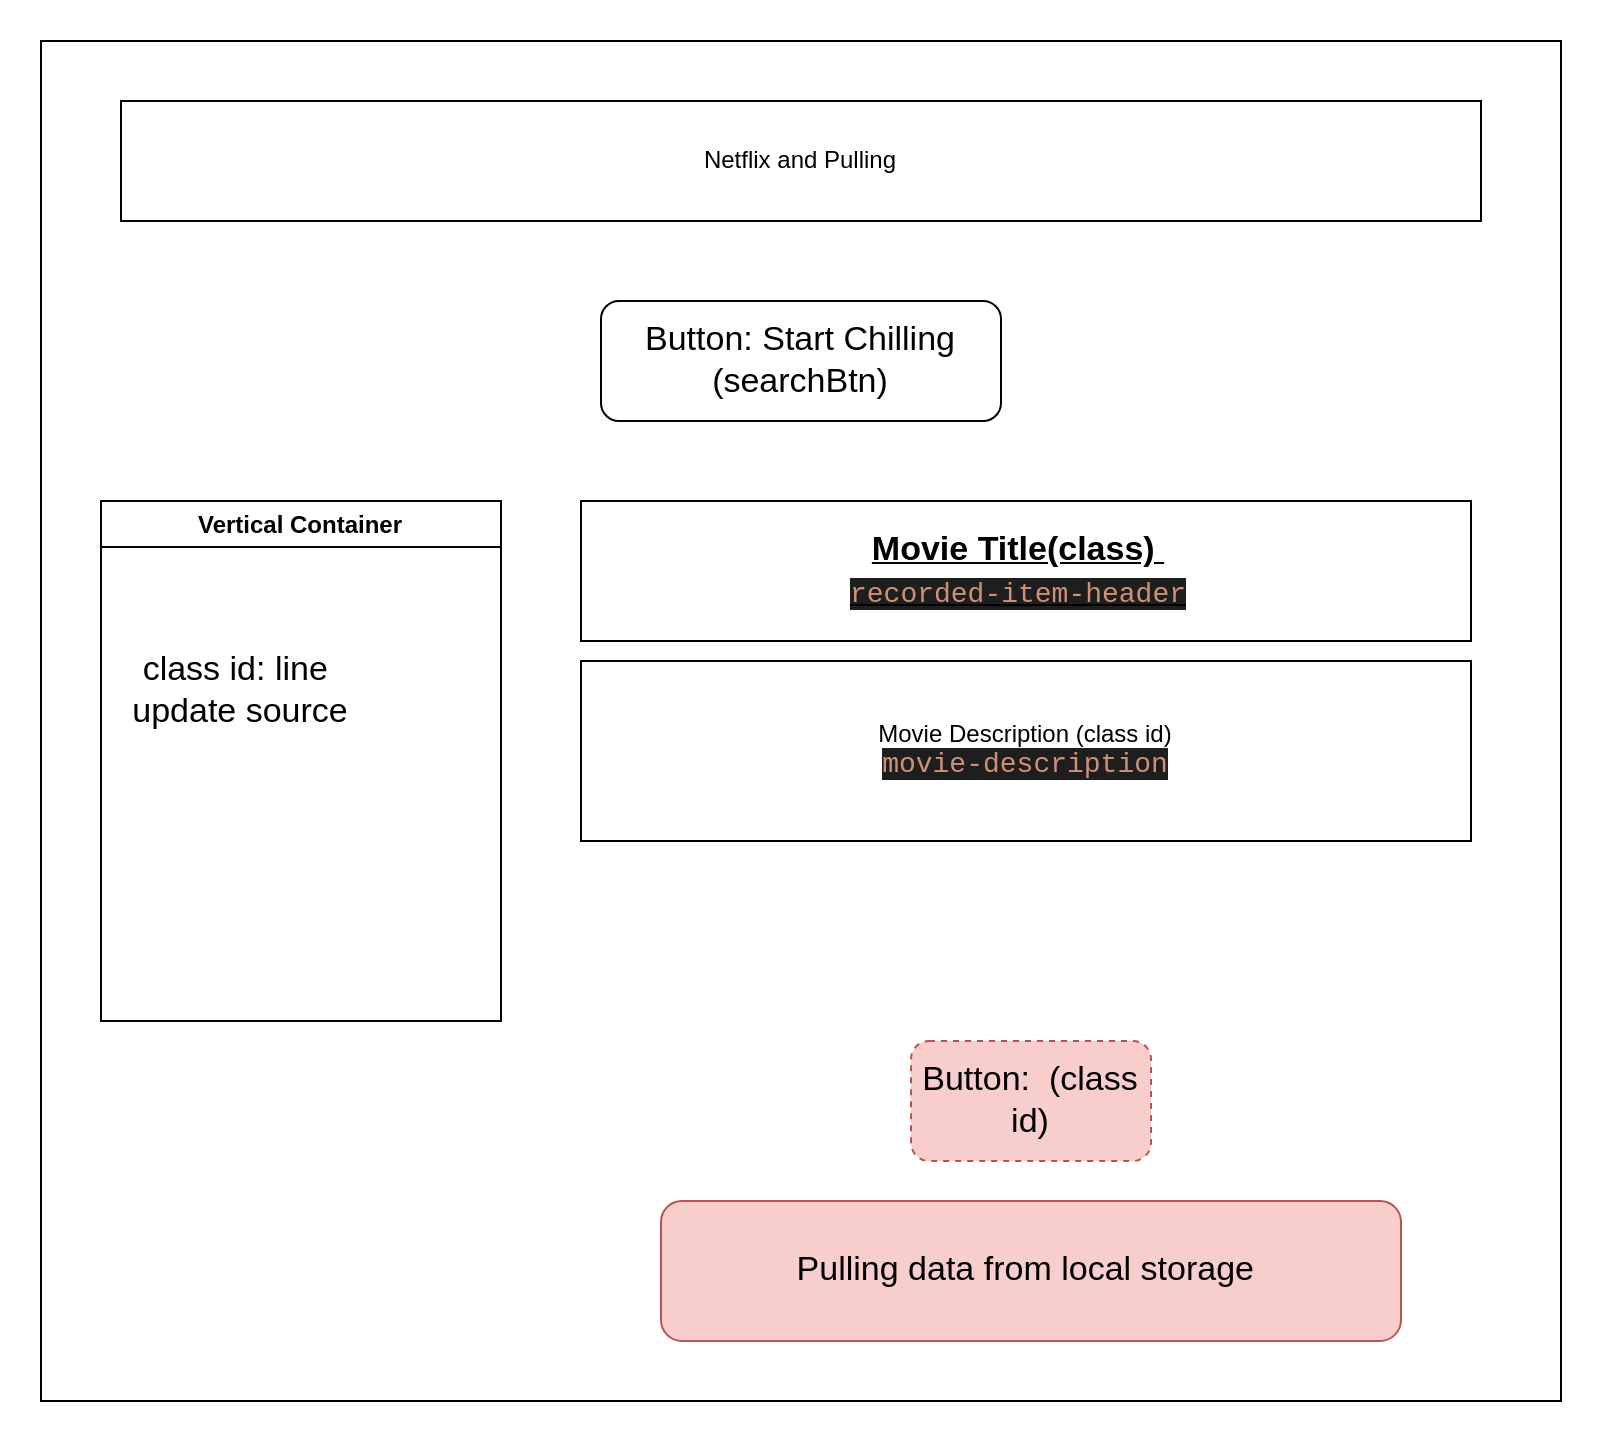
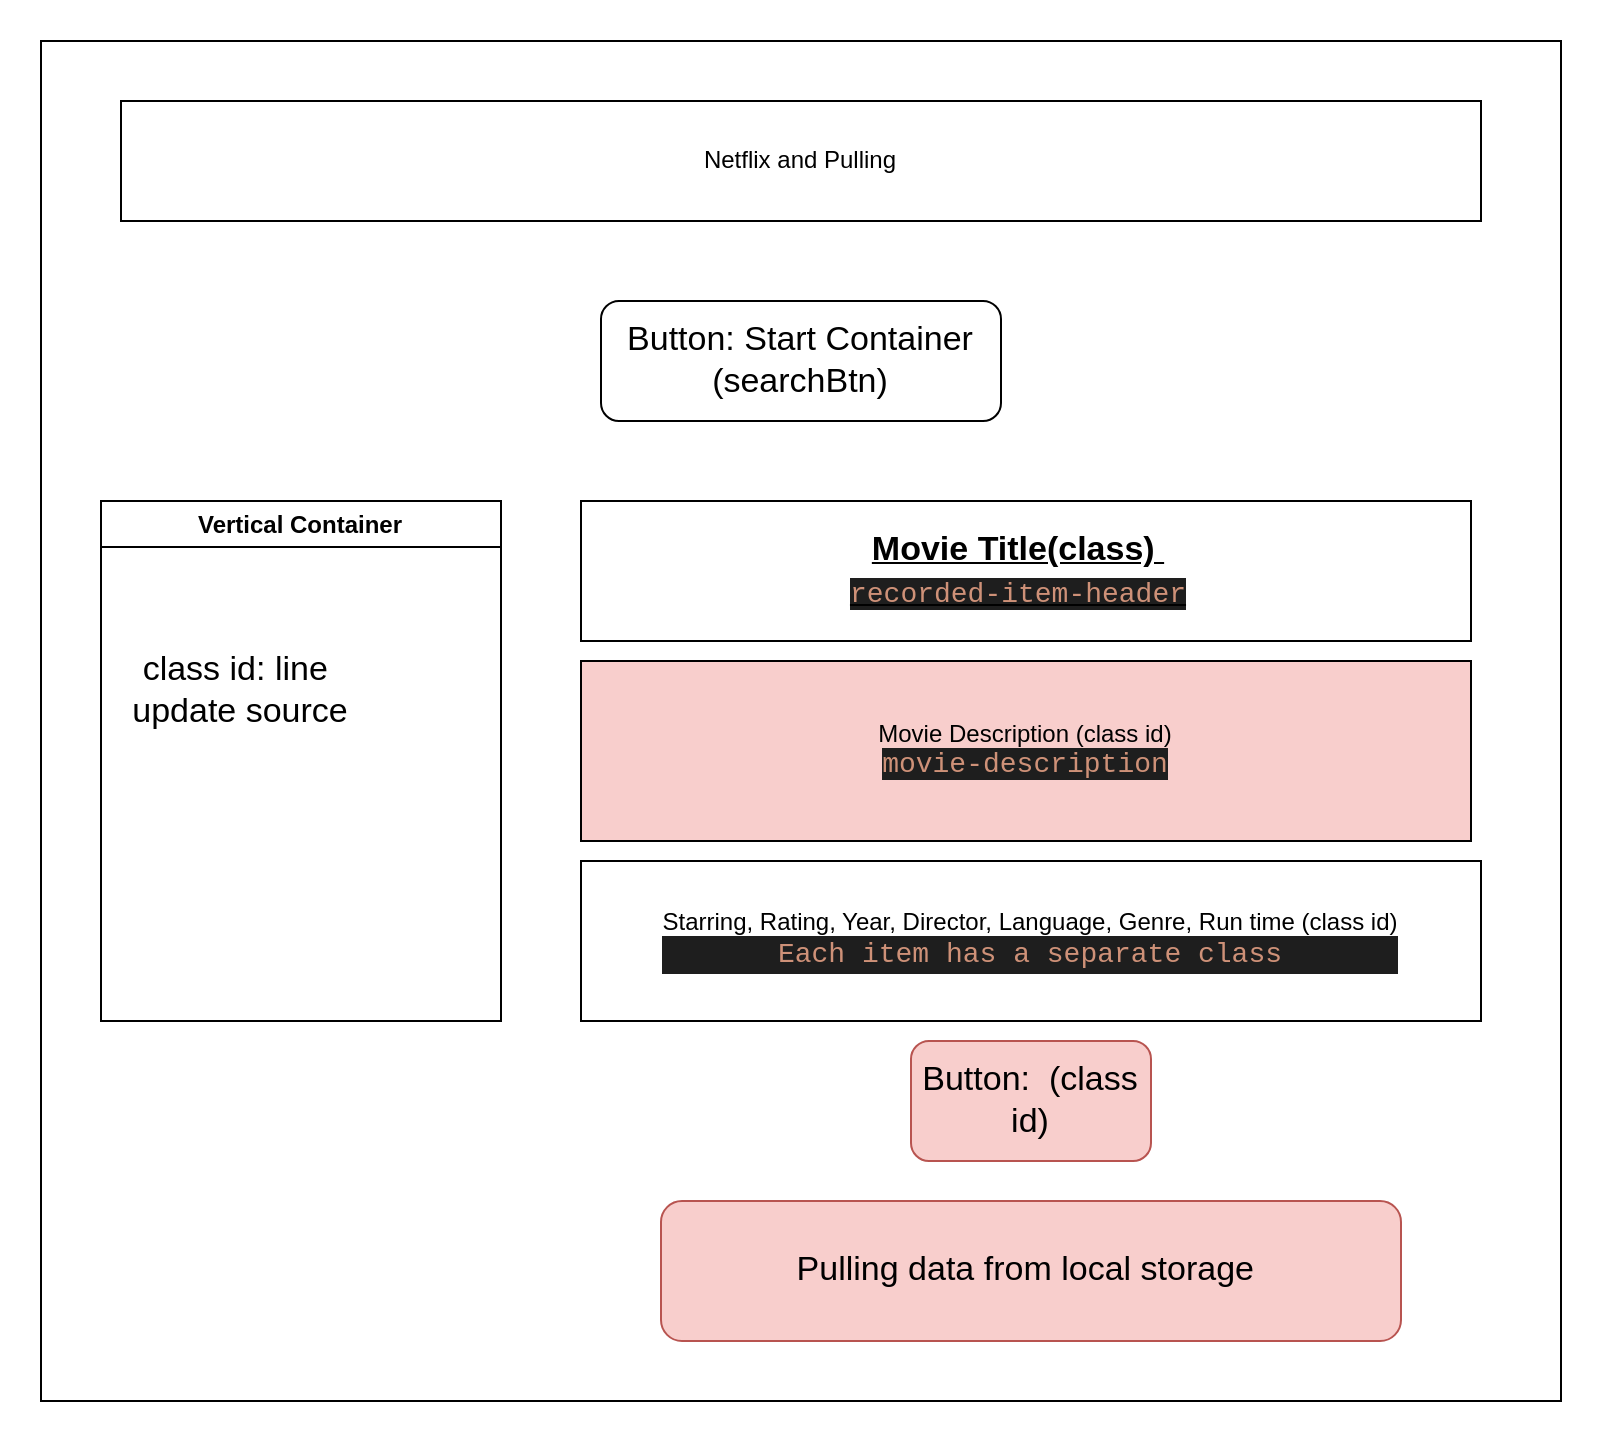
(801, 361) -> (801, 361)
(1026, 751) -> (1026, 751)
none -> (1031, 941)
(1031, 1101) -> (1031, 1101)
